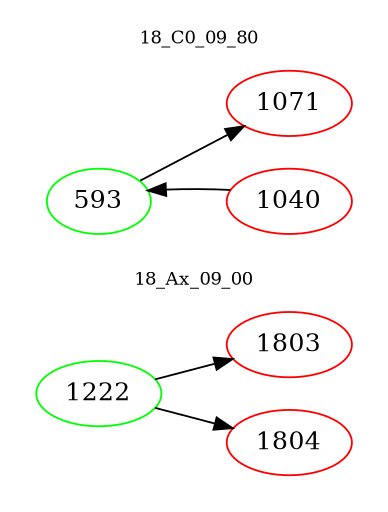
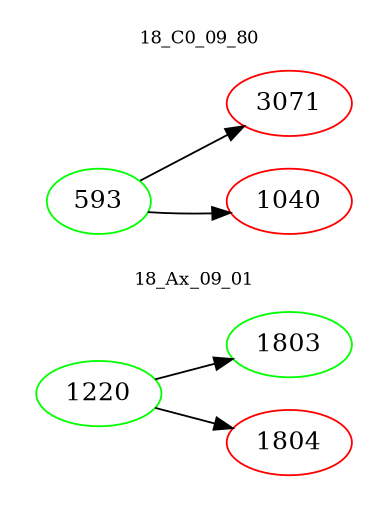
(289, 103) -> (289, 103)
(198, 189) -> (180, 213)
(194, 280) -> (194, 280)
(289, 345) -> (289, 345)
(99, 394) -> (99, 394)
